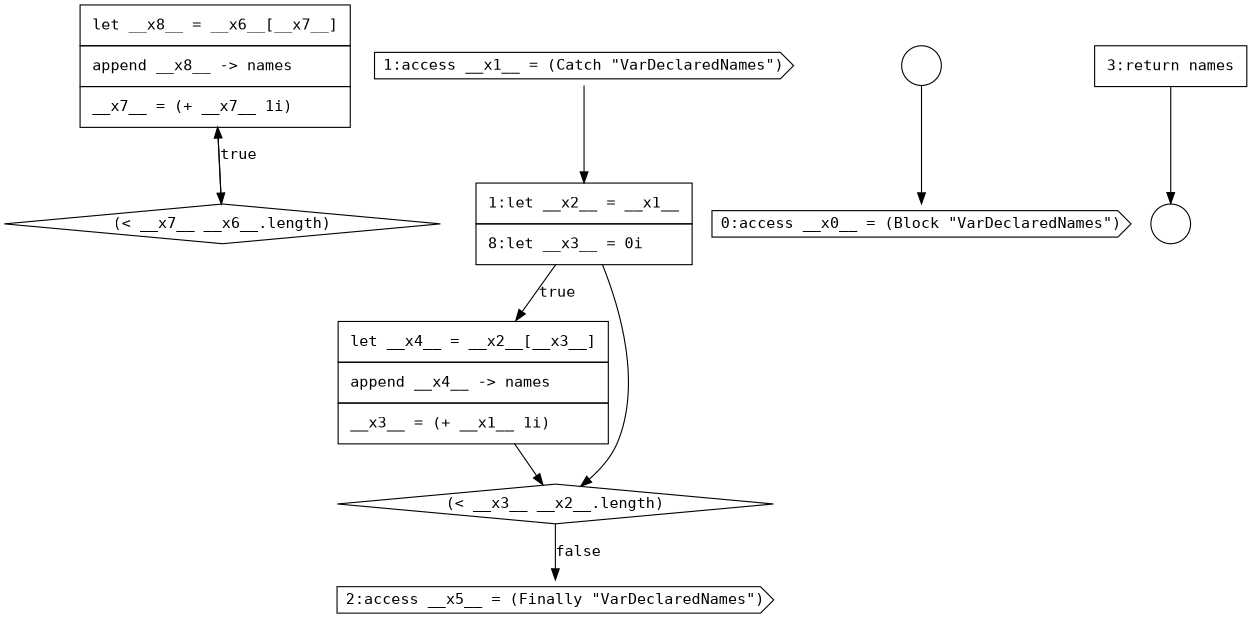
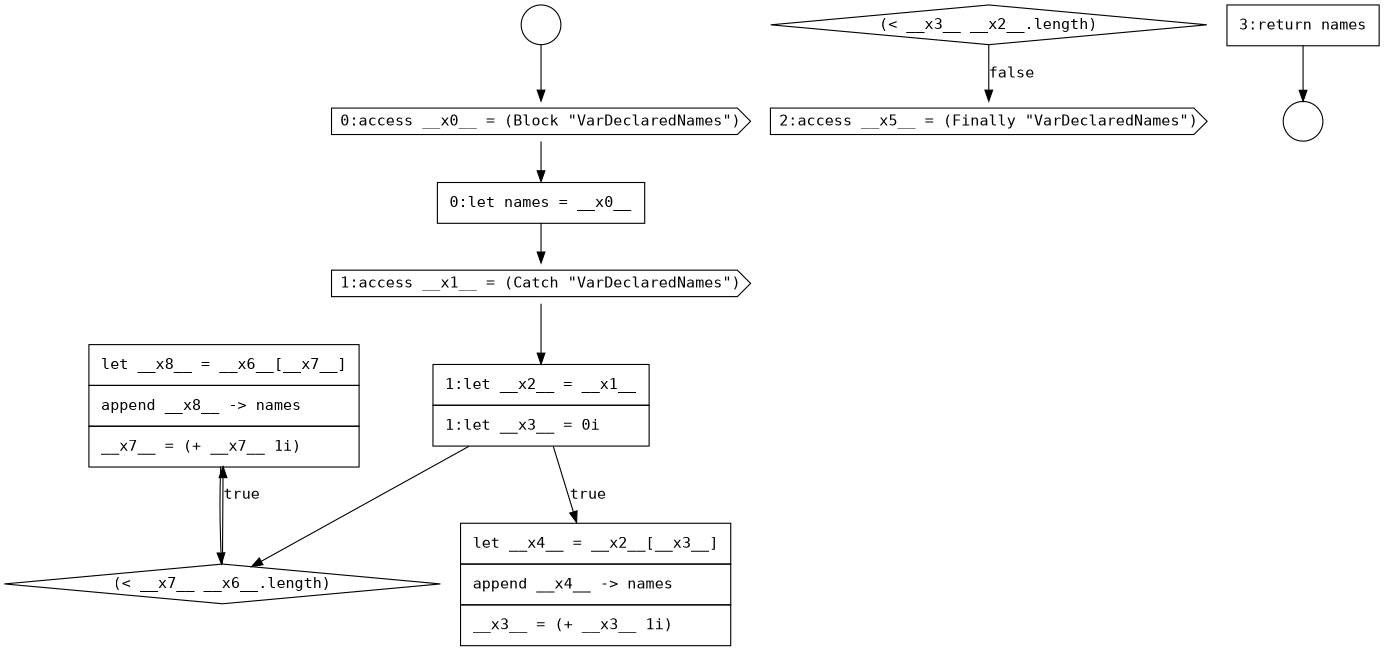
none -> (541, 202)
(566, 244) -> (523, 425)
(628, 376) -> (365, 504)
(451, 423) -> (573, 625)
(525, 459) -> none
